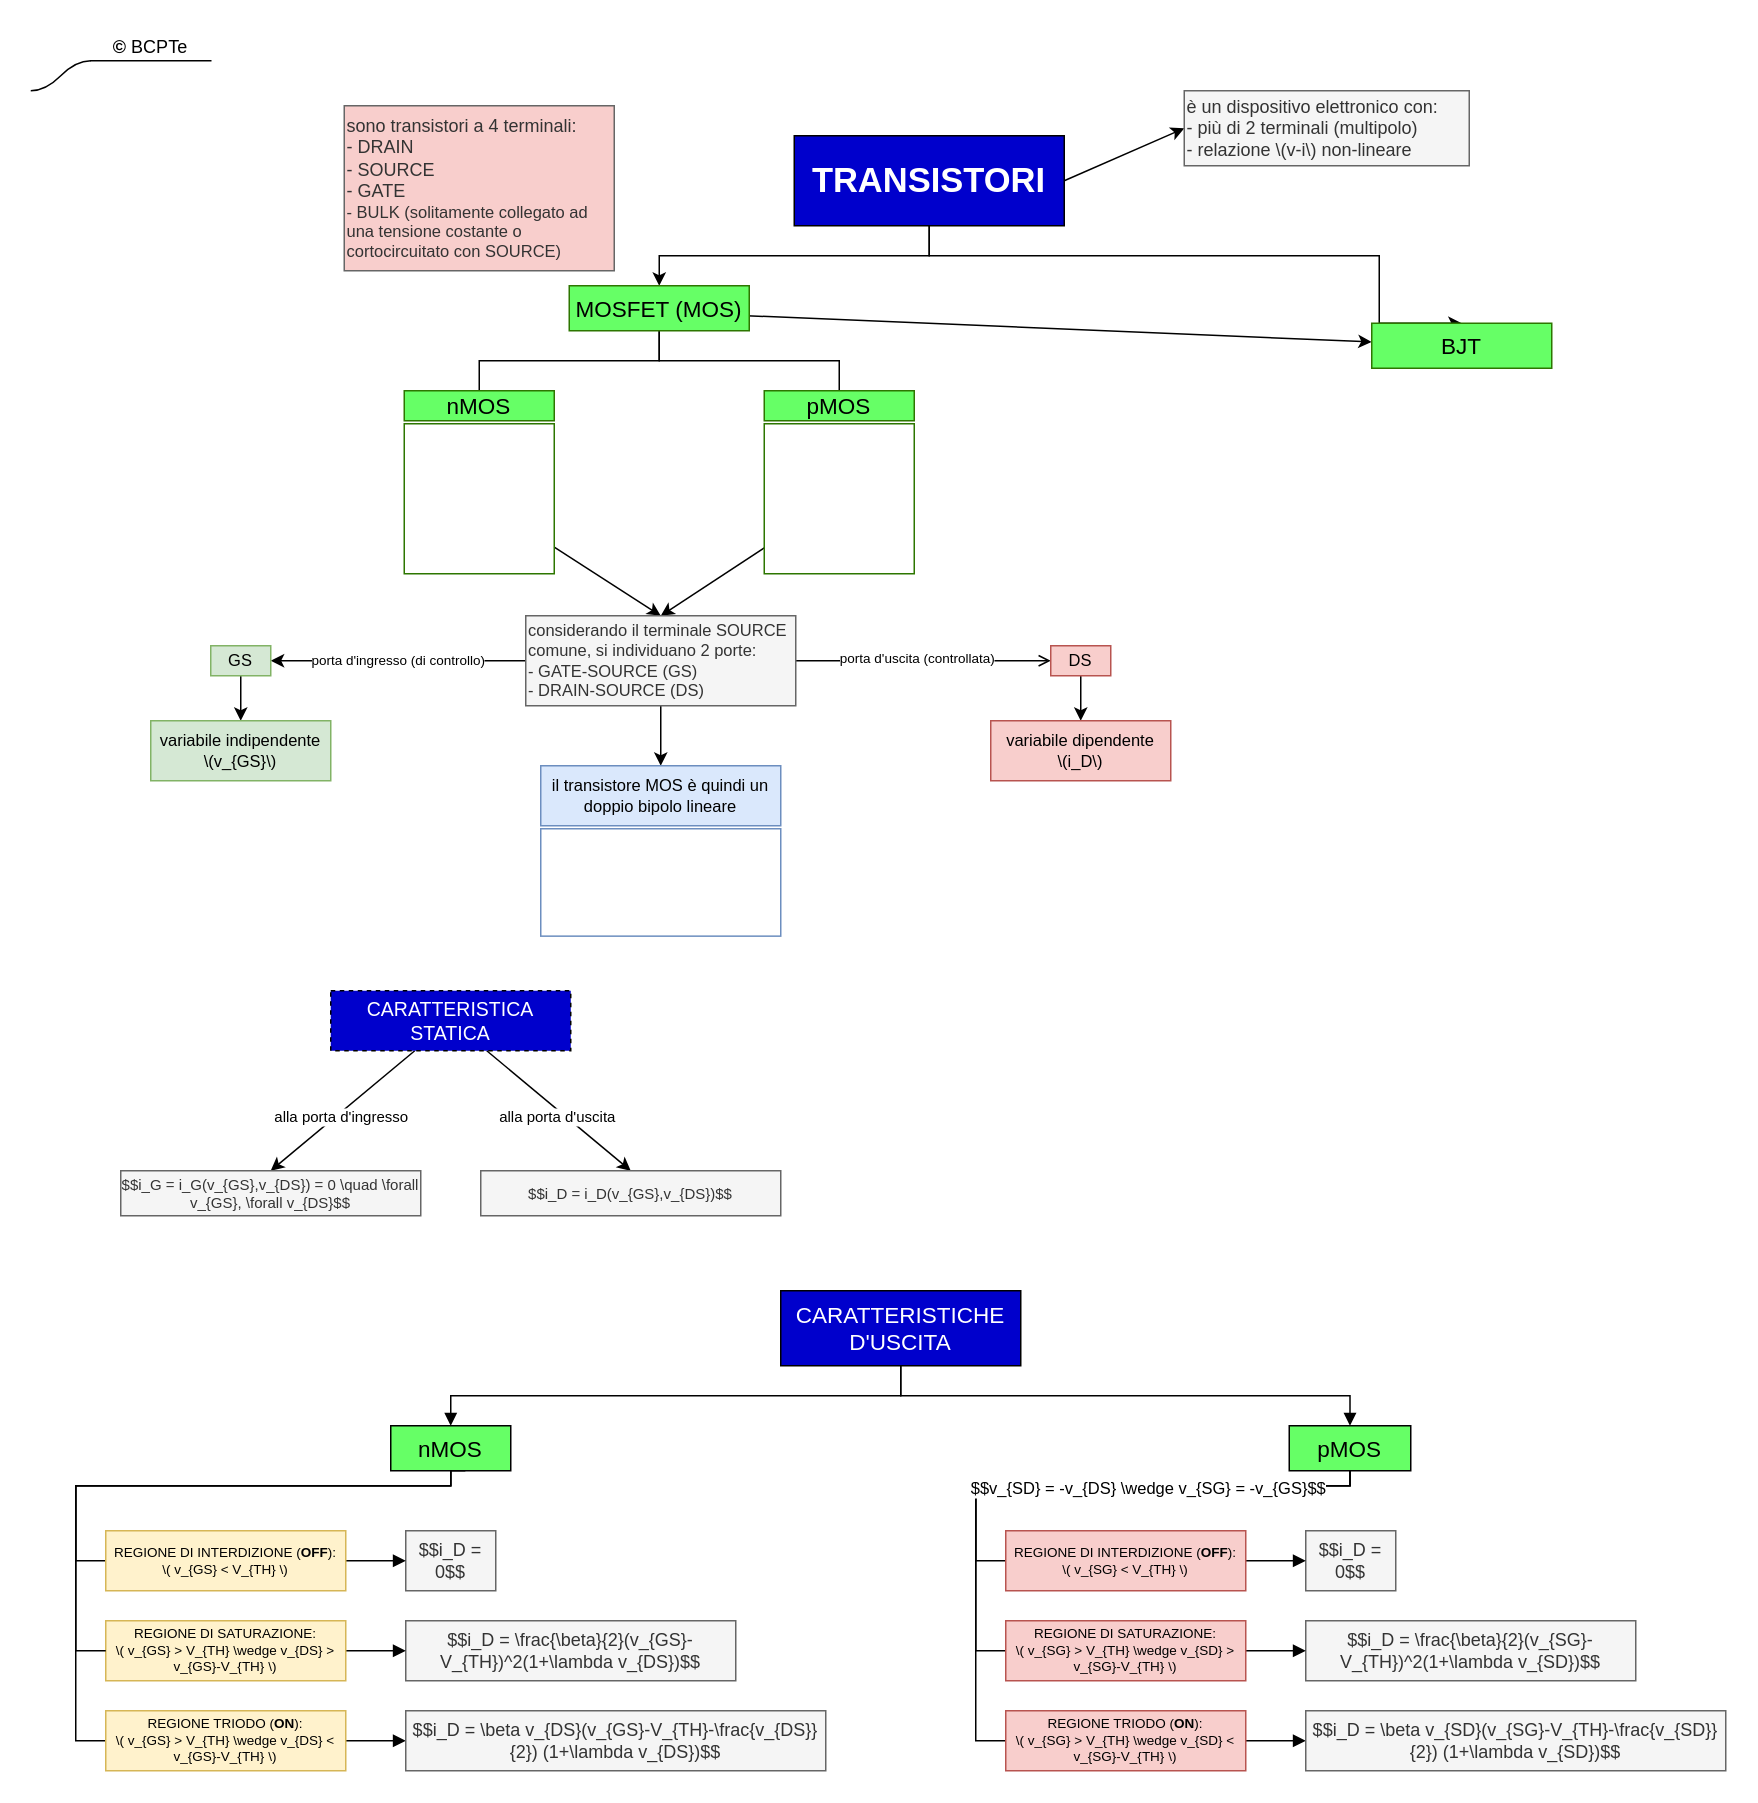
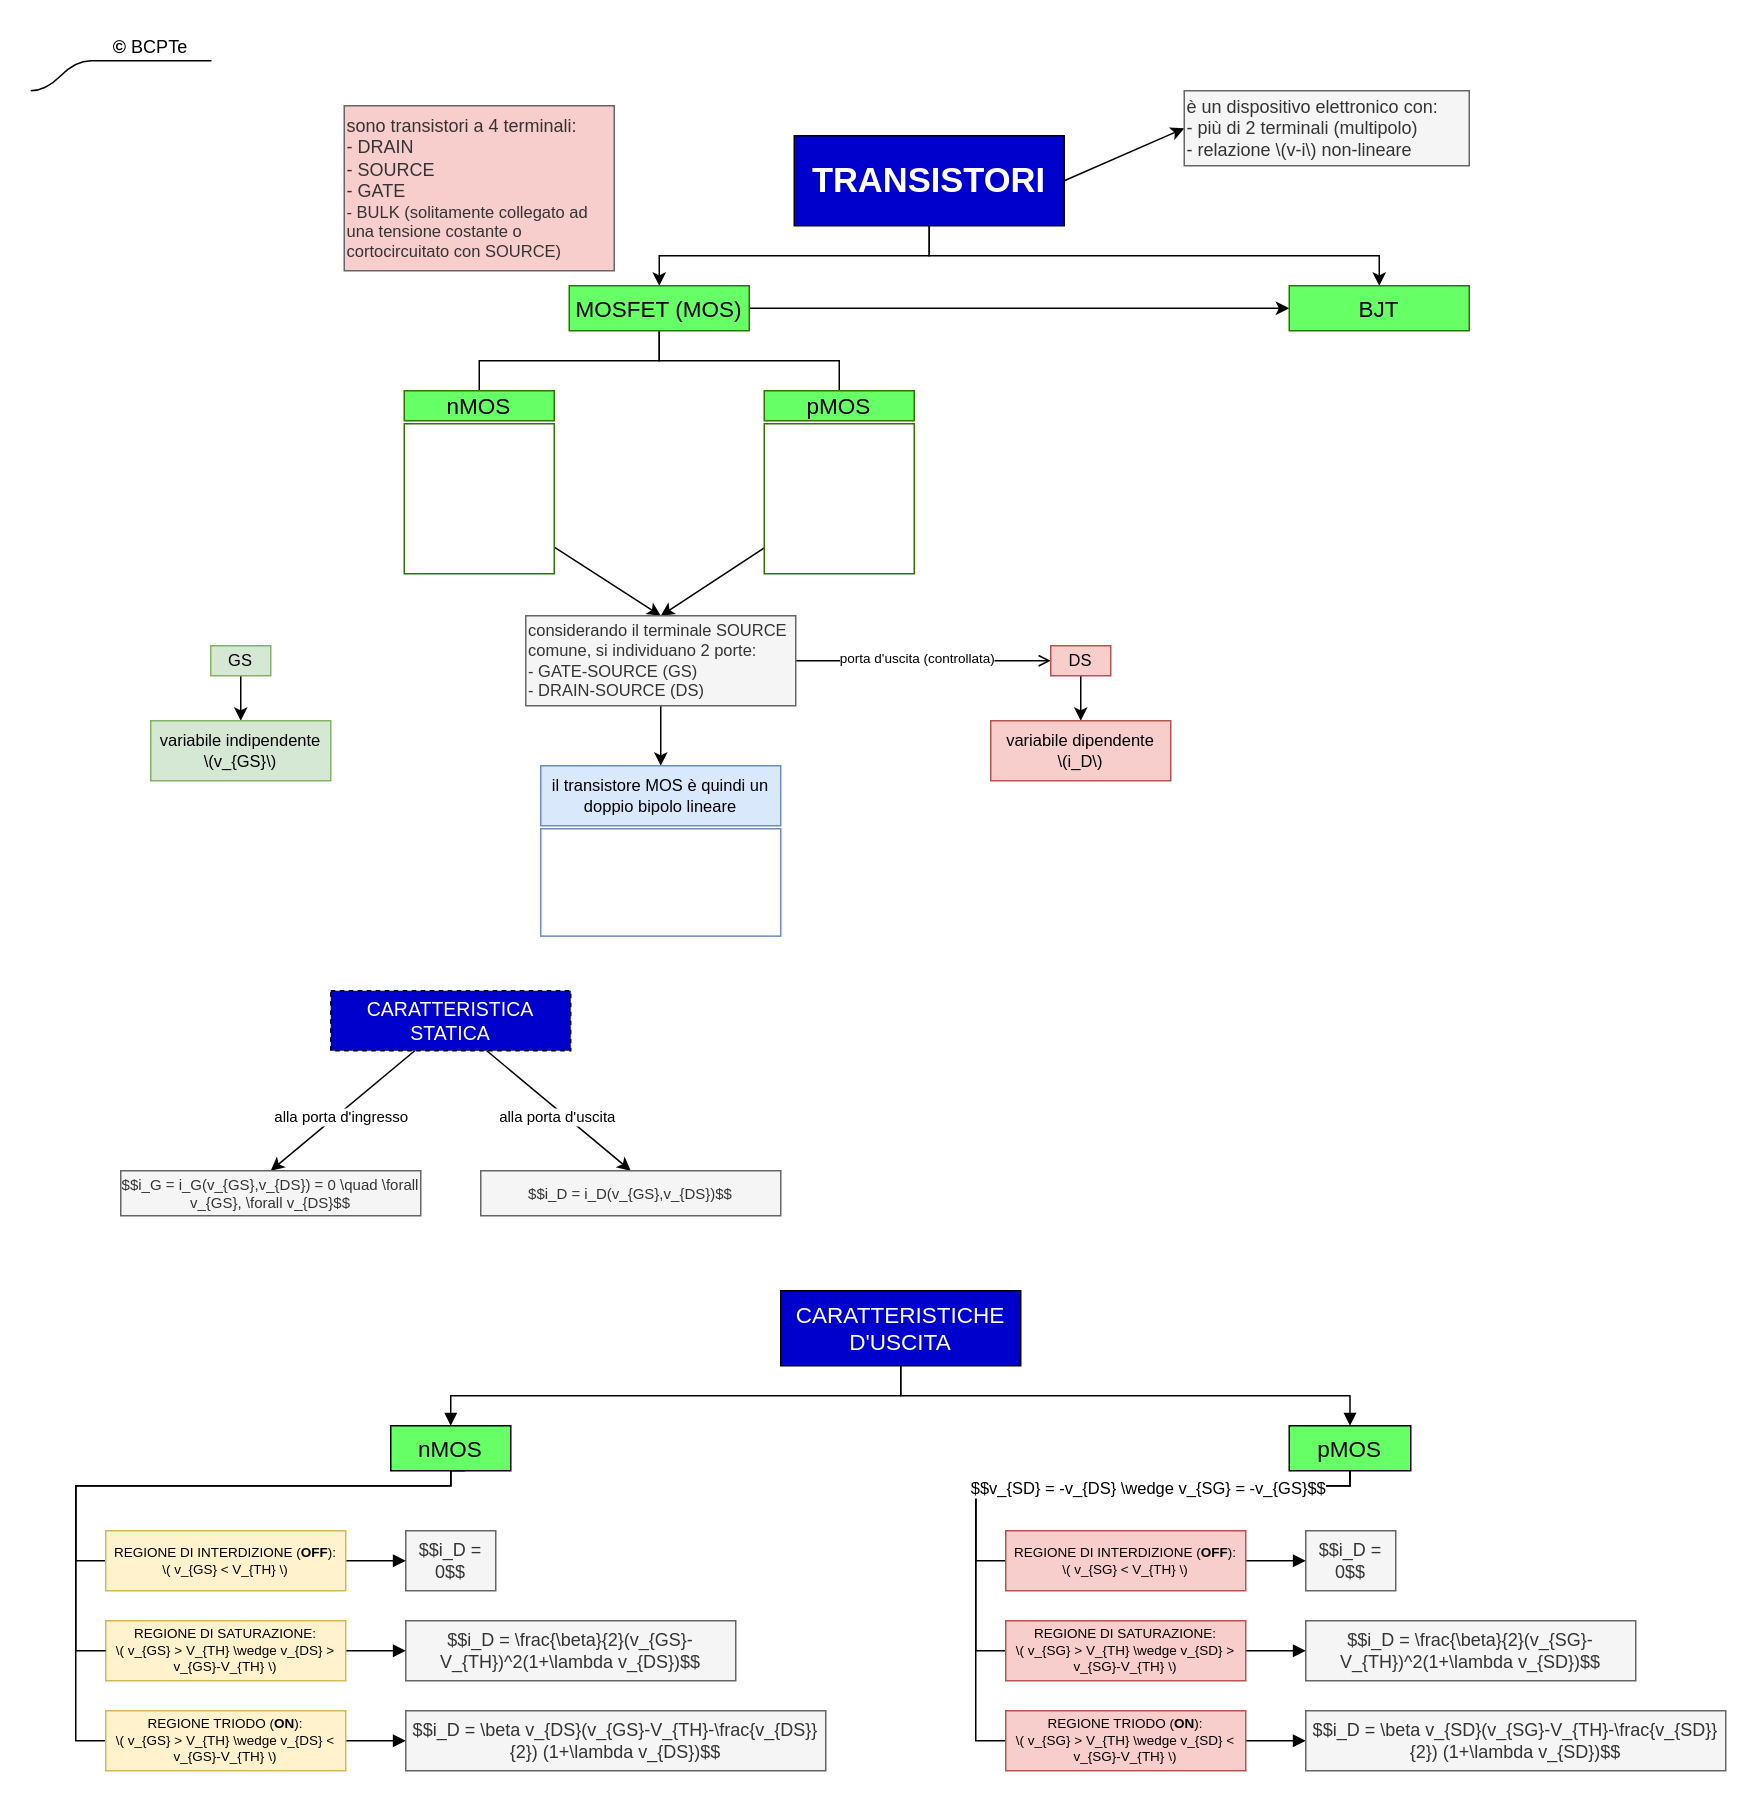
(1462, 346) -> (1379, 308)
(404, 661) -> none
